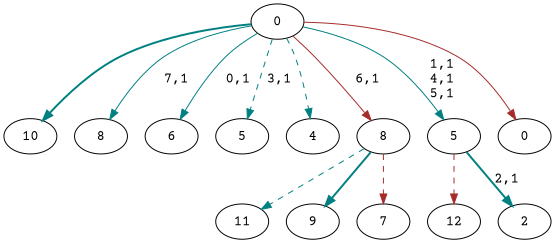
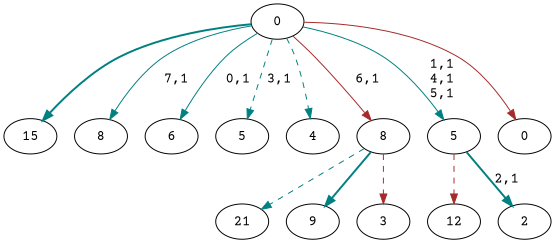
(30, 136) -> (30, 136)
(242, 222) -> (242, 222)
(383, 222) -> (383, 222)
